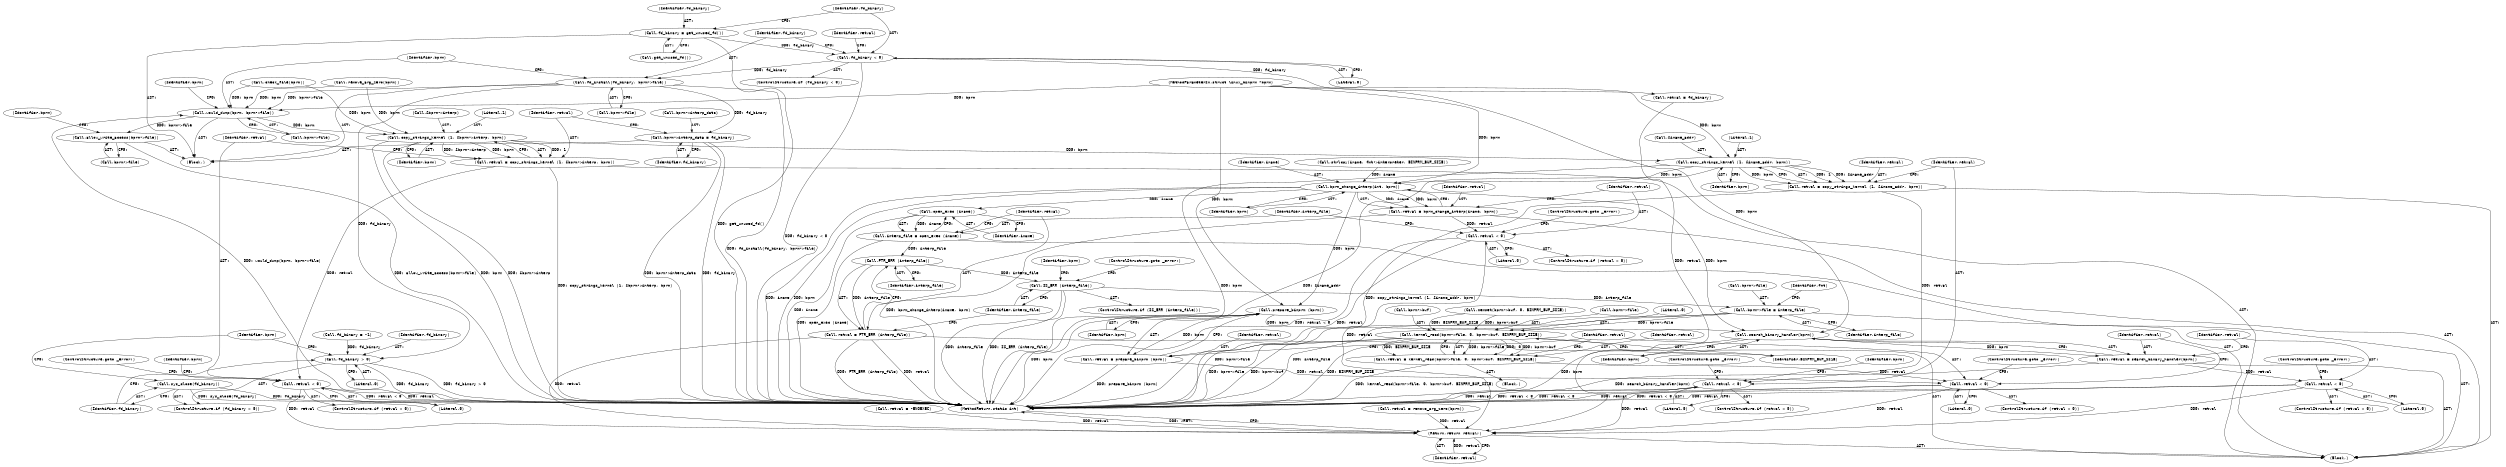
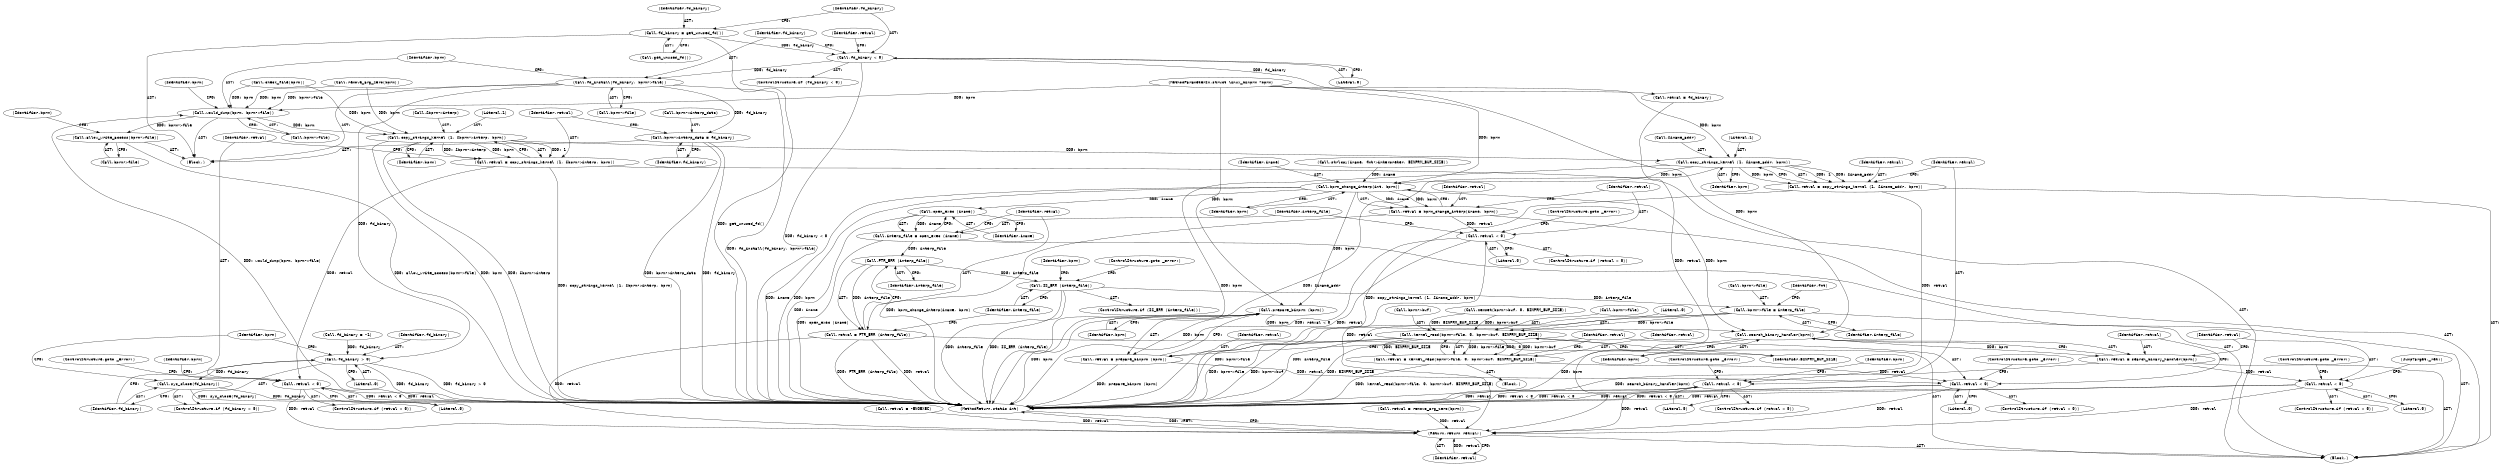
none -> (2422, 360)
none -> (257, 363)
